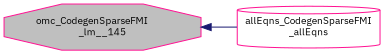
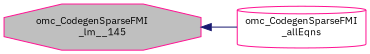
(309, 27) -> (302, 27)
